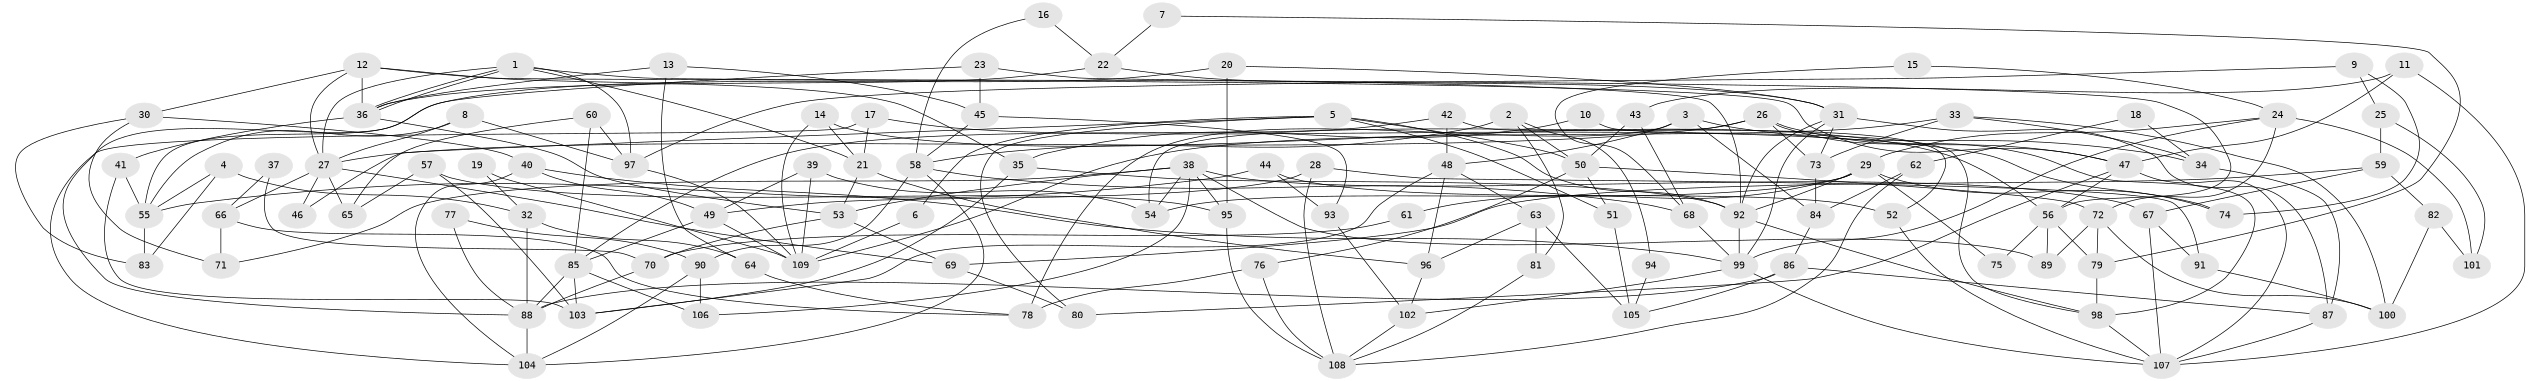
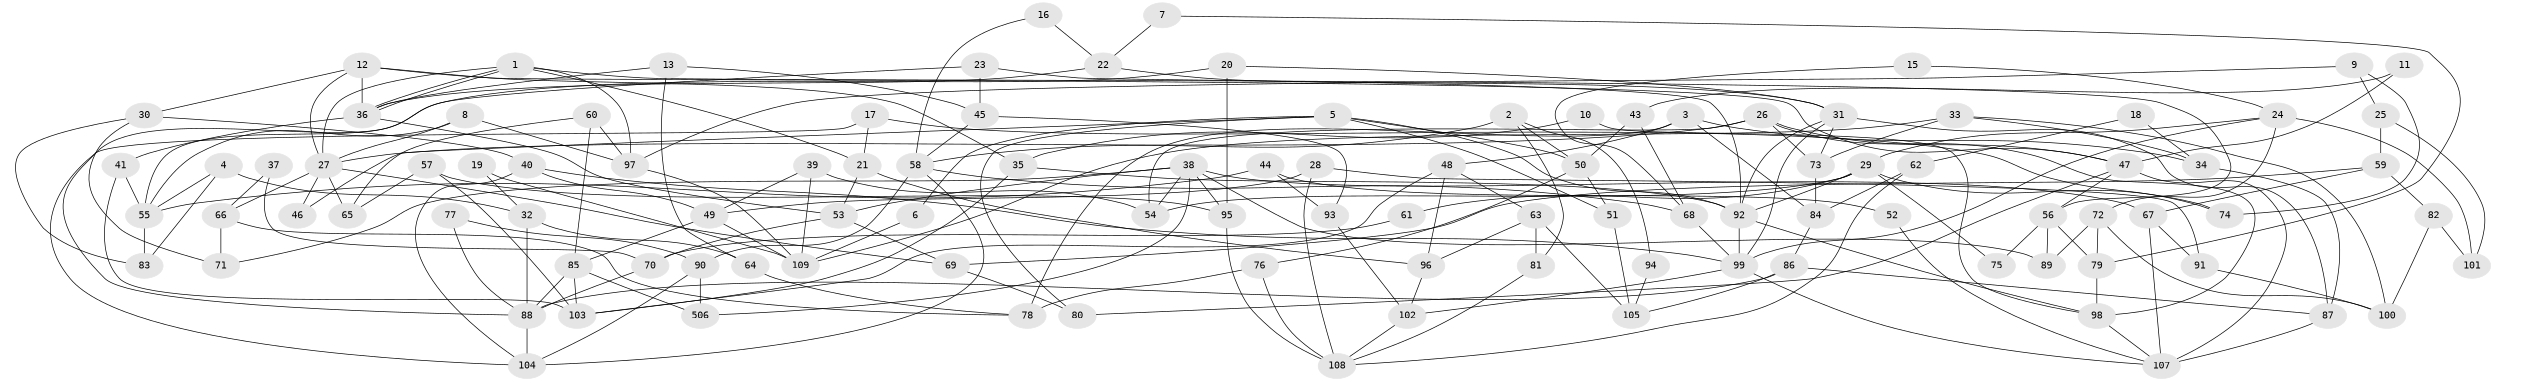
(820, 116) -> none
(1447, 116) -> none
(1757, 176) -> none
(2478, 313) -> none
(700, 316) -> (700, 316)
